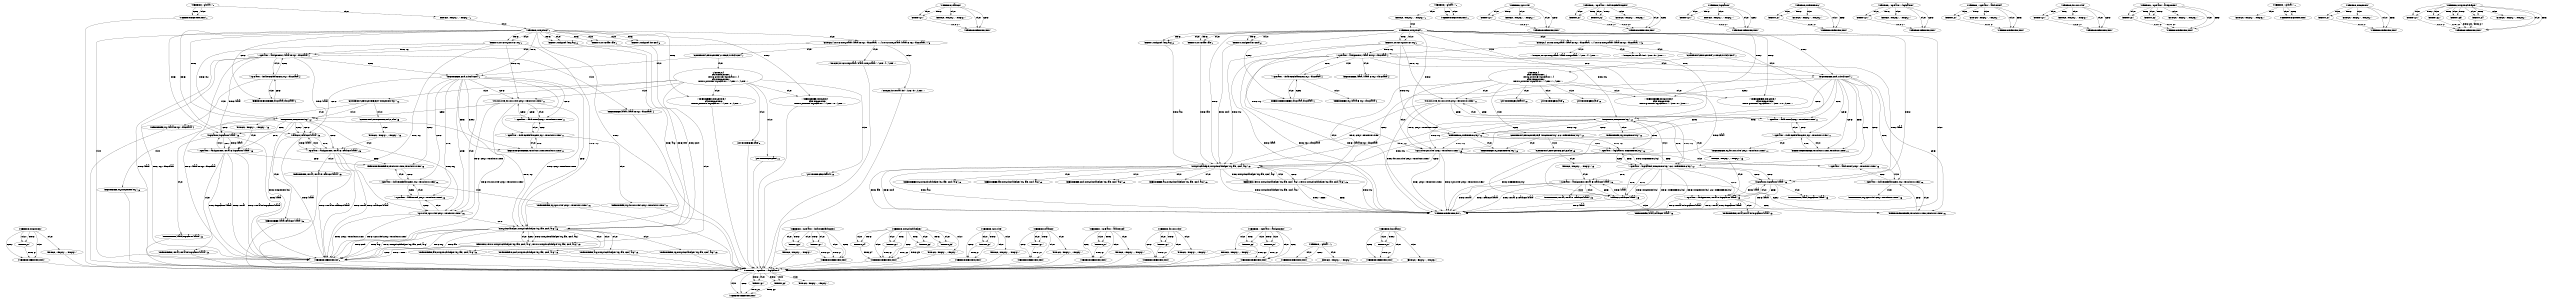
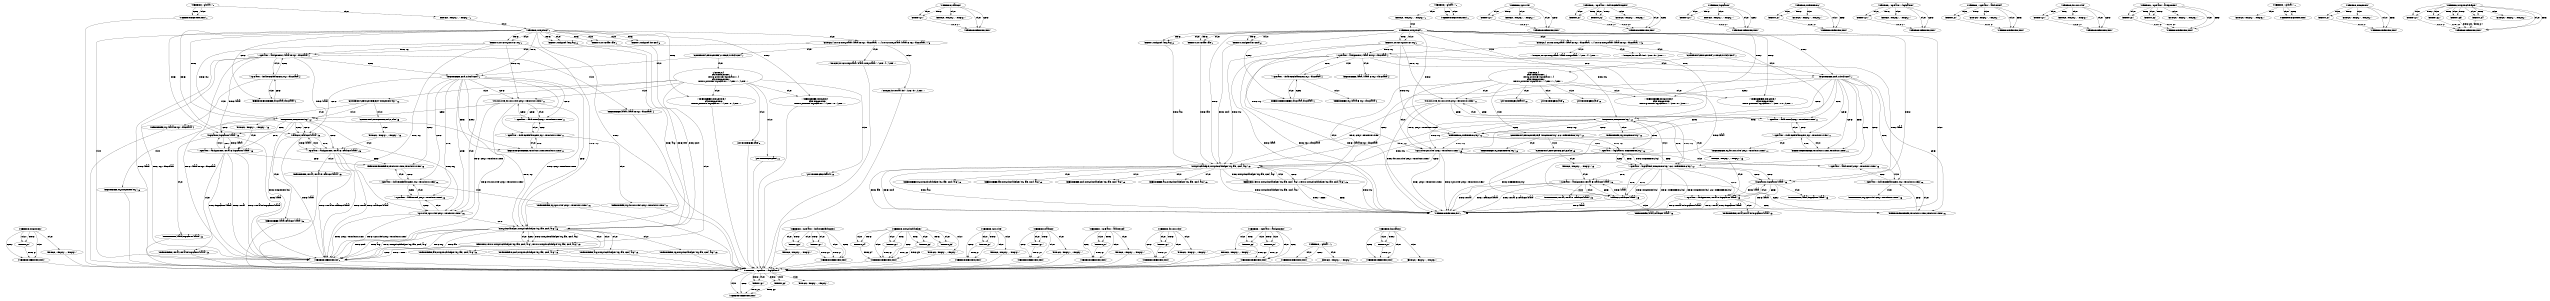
(1482, 143) -> none
